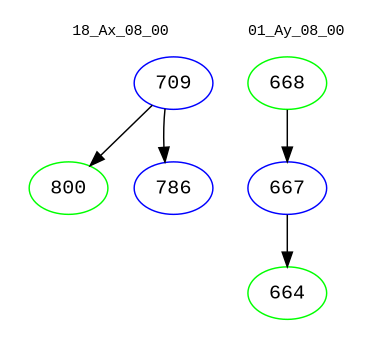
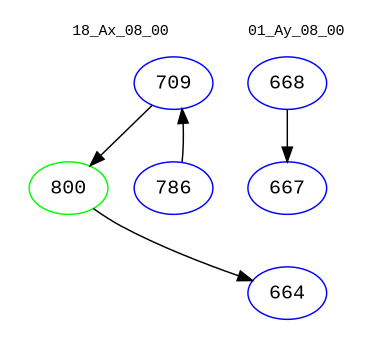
(287, 83) -> (287, 83)
(164, 128) -> (183, 143)
(287, 233) -> (164, 247)
(287, 293) -> (287, 293)
